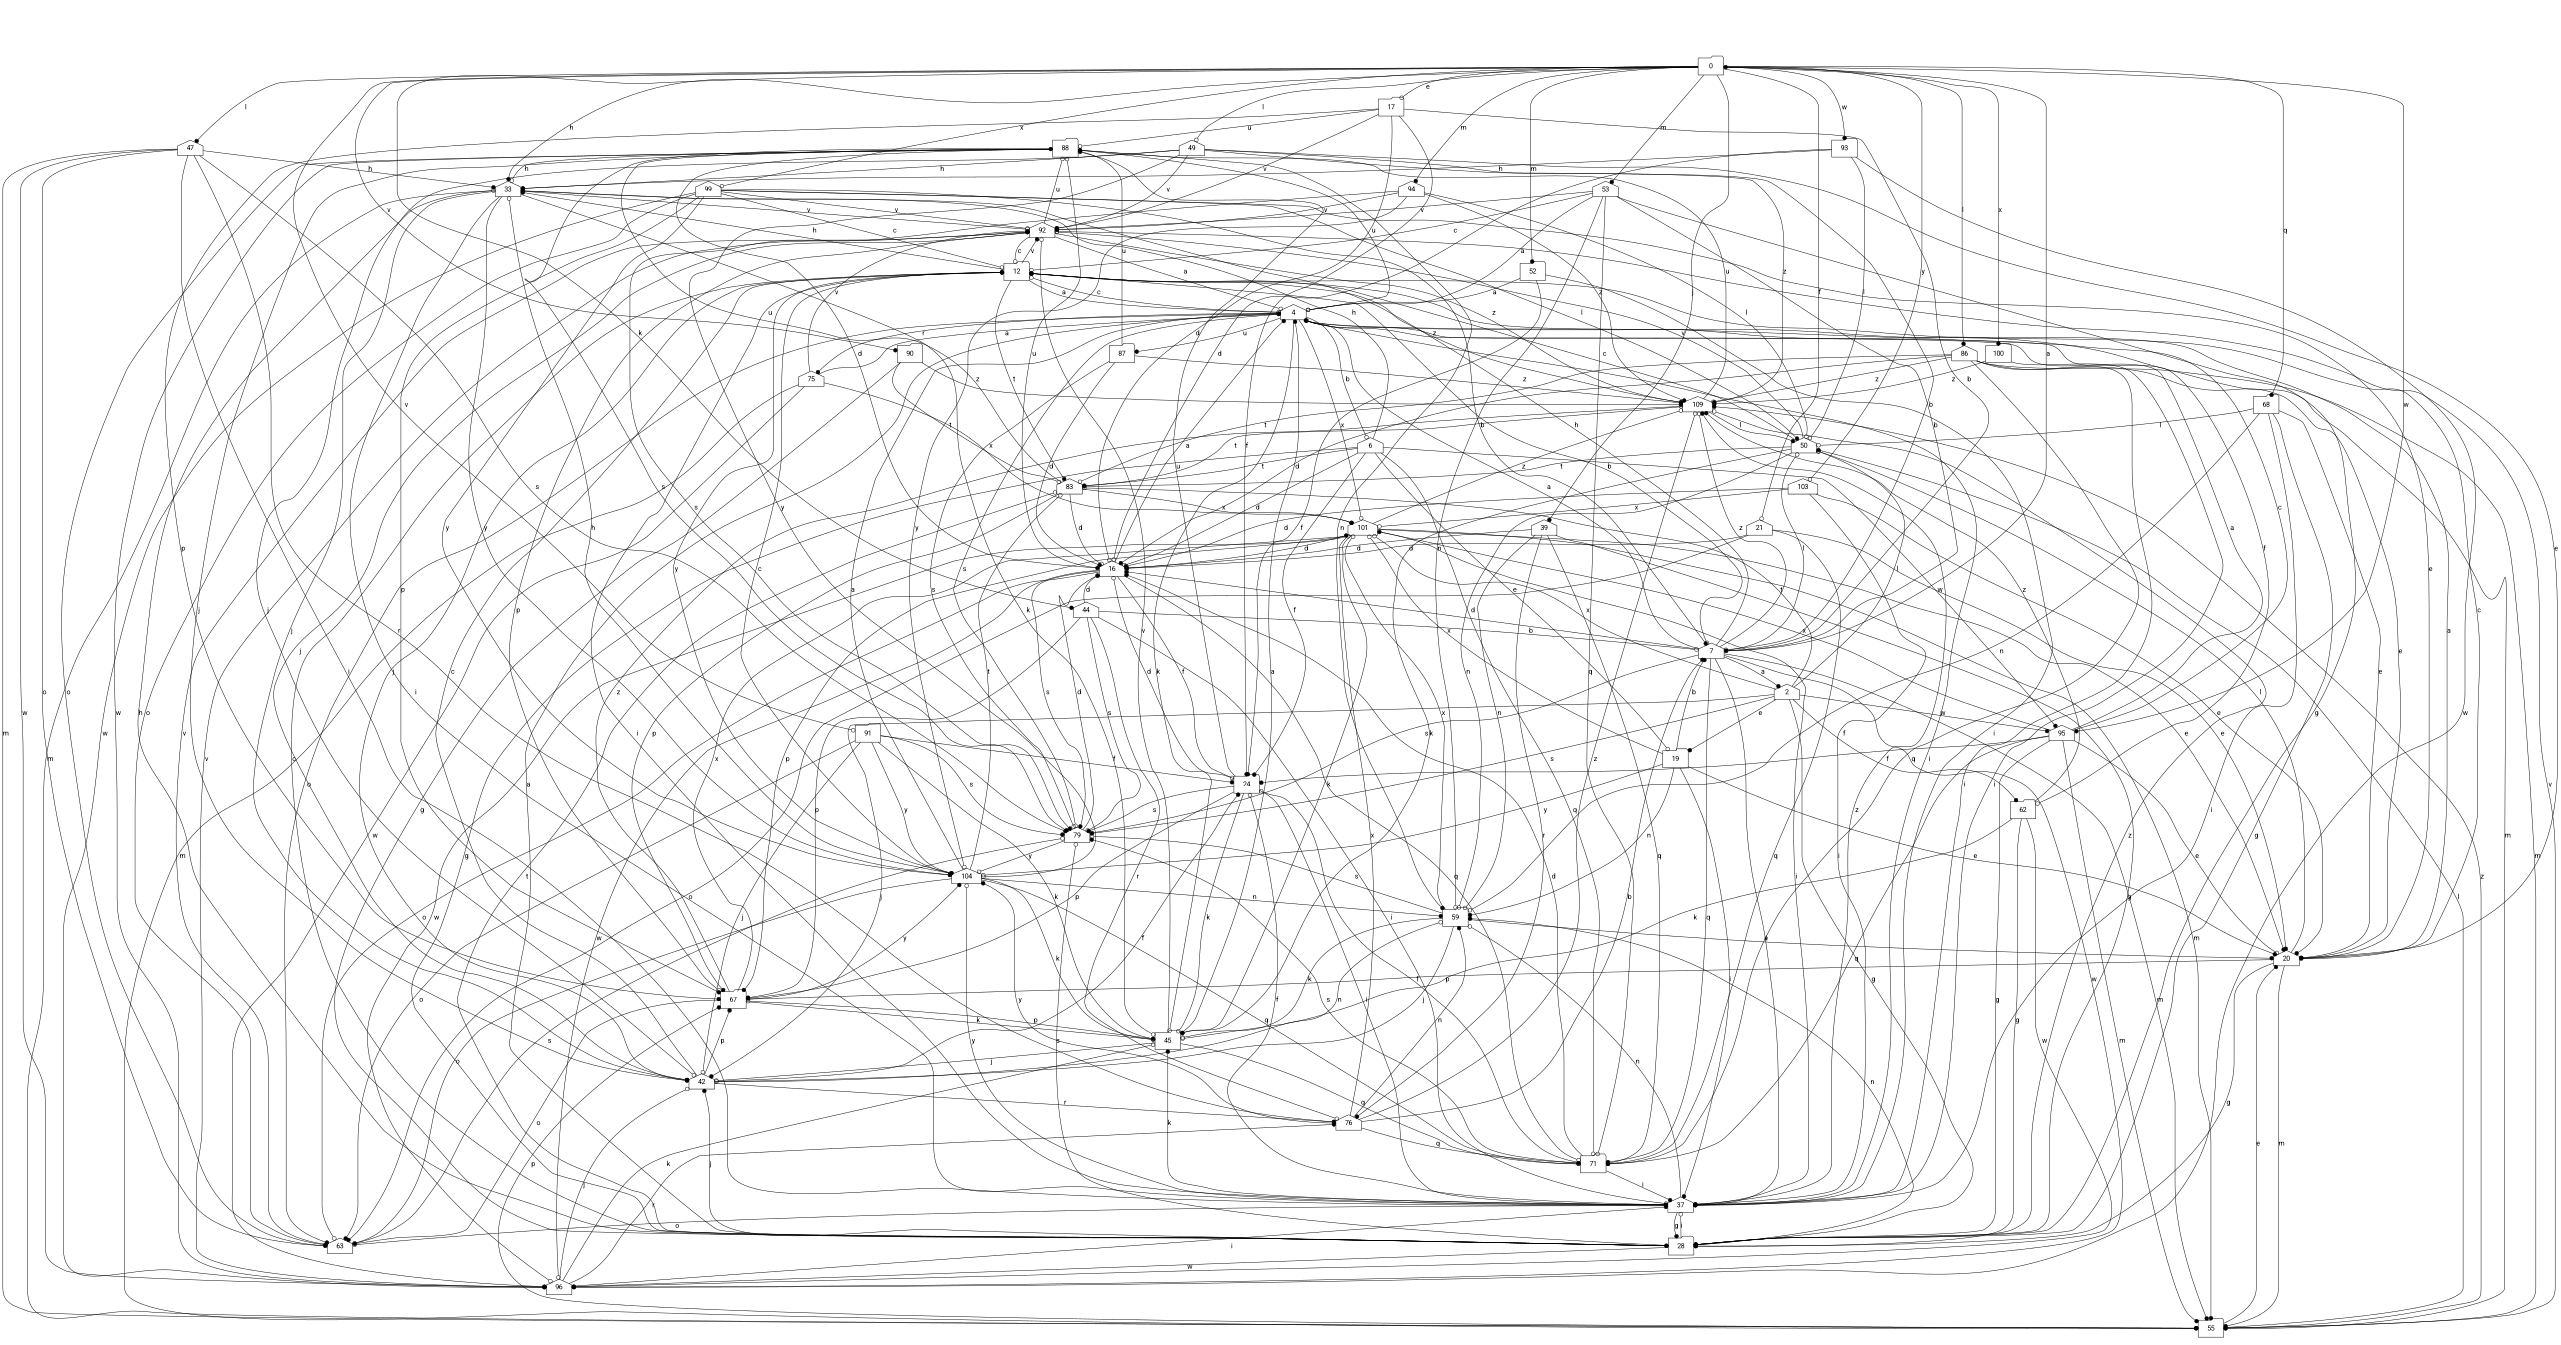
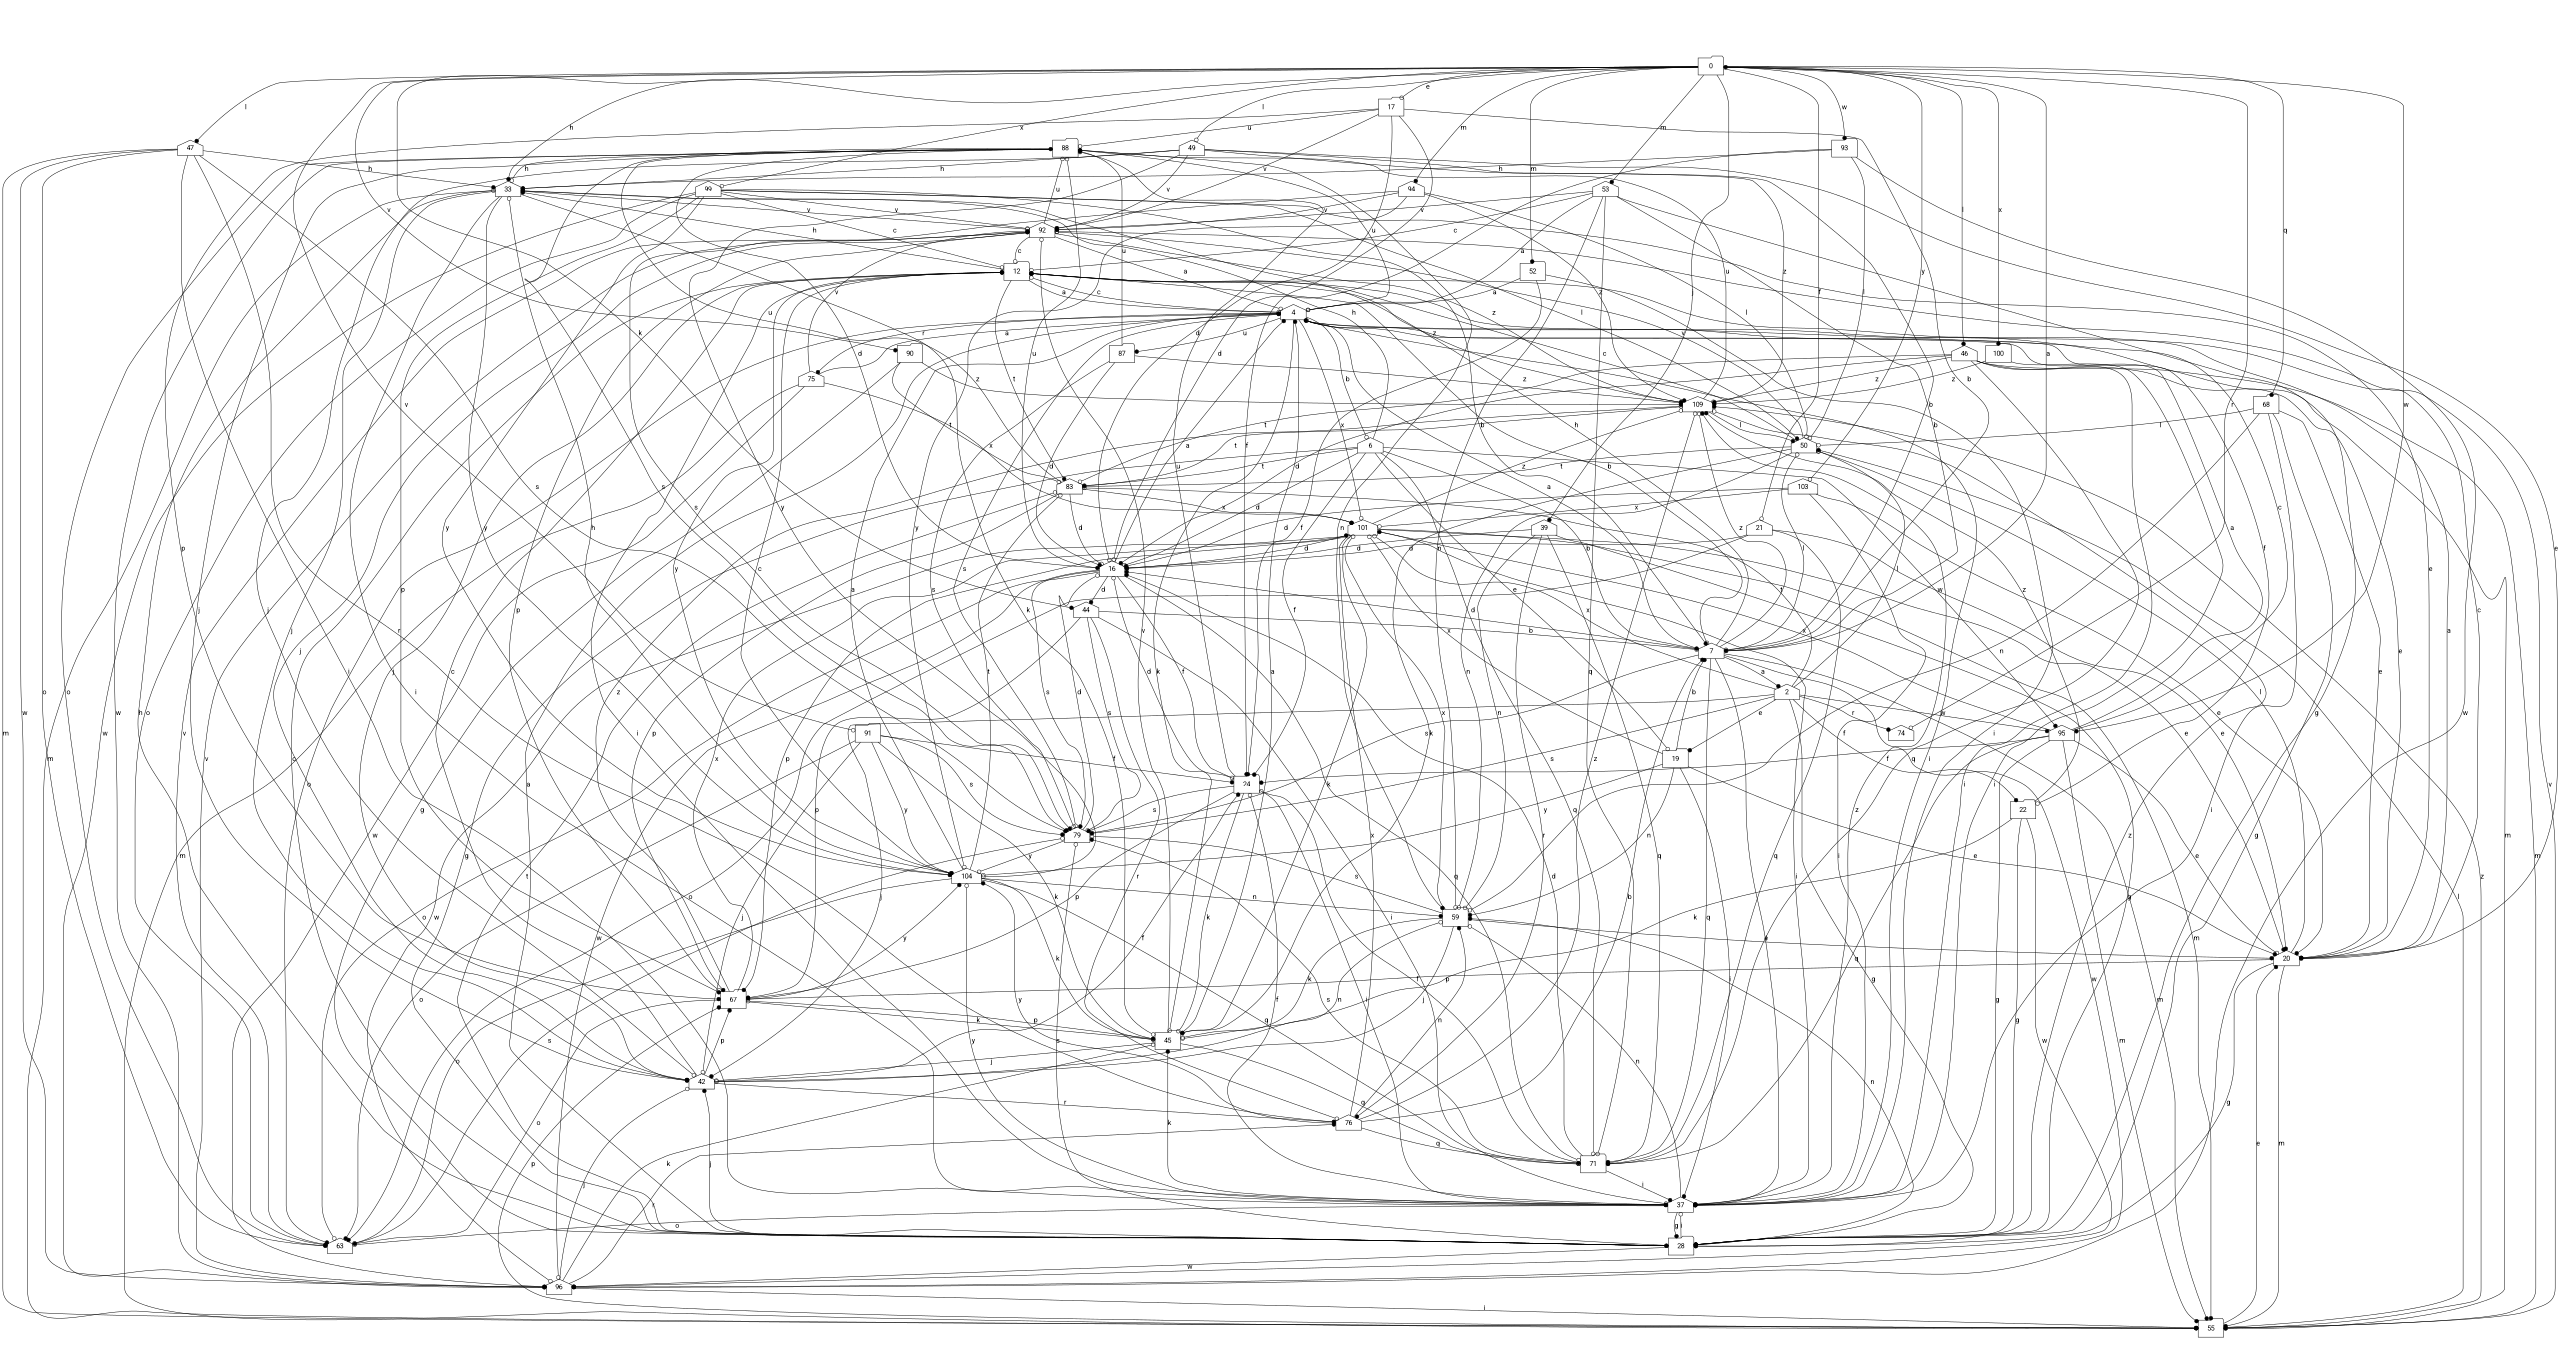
(1029, 252) -> none
(1964, 354) -> (1964, 354)
none -> (1565, 523)
(1086, 588) -> (1100, 588)
none -> (1901, 734)
(2023, 810) -> (2023, 810)
(1118, 1247) -> (1383, 1308)
